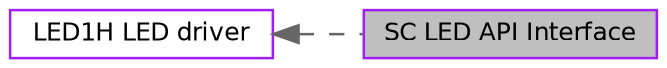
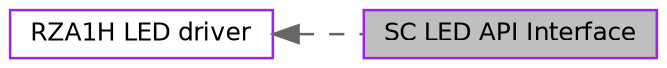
(141, 34) -> (141, 34)
